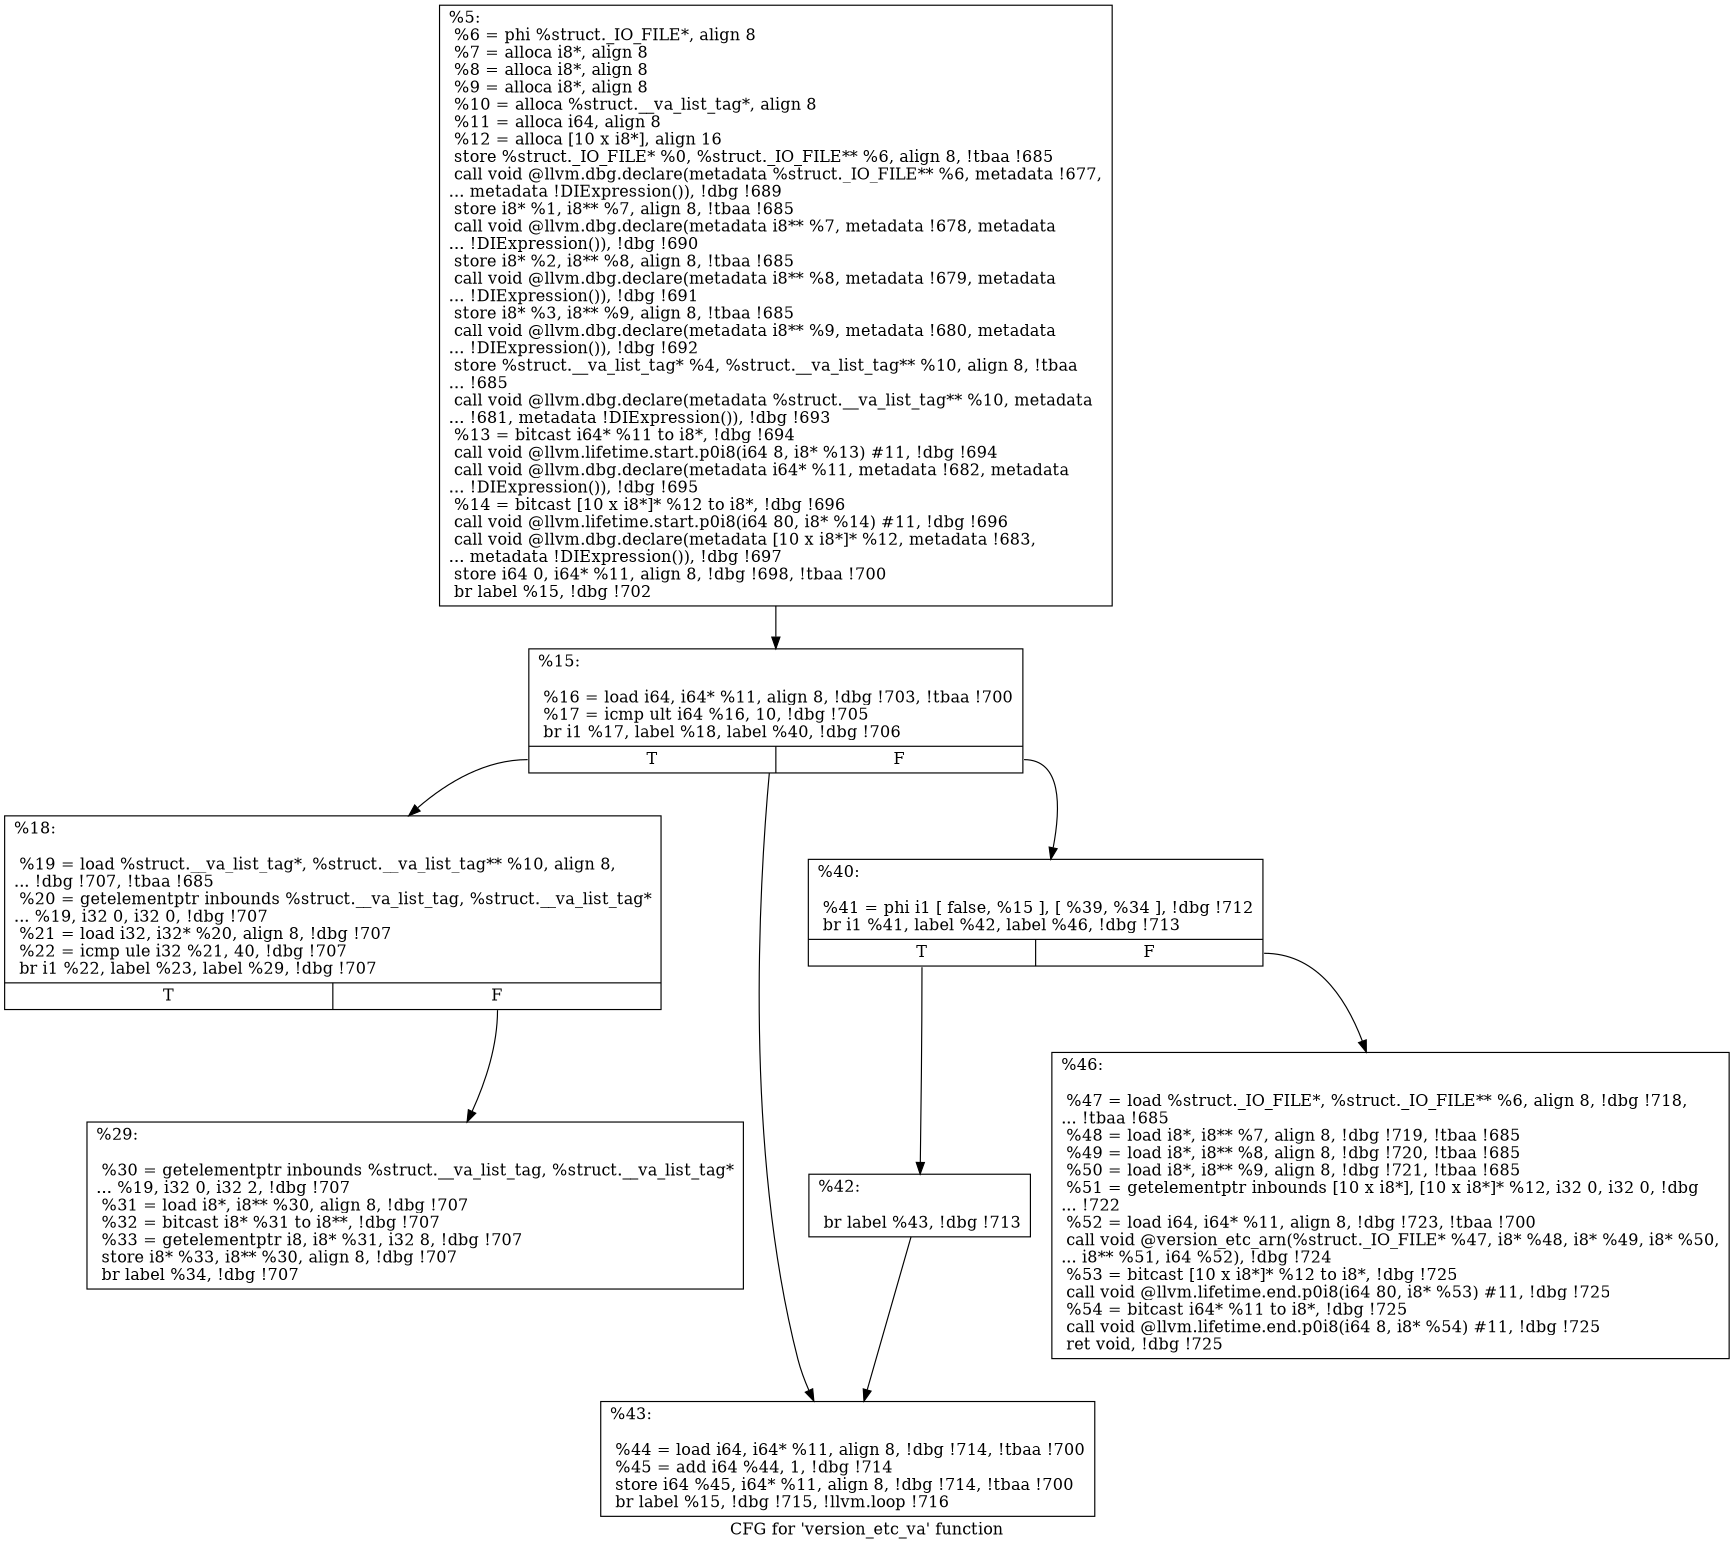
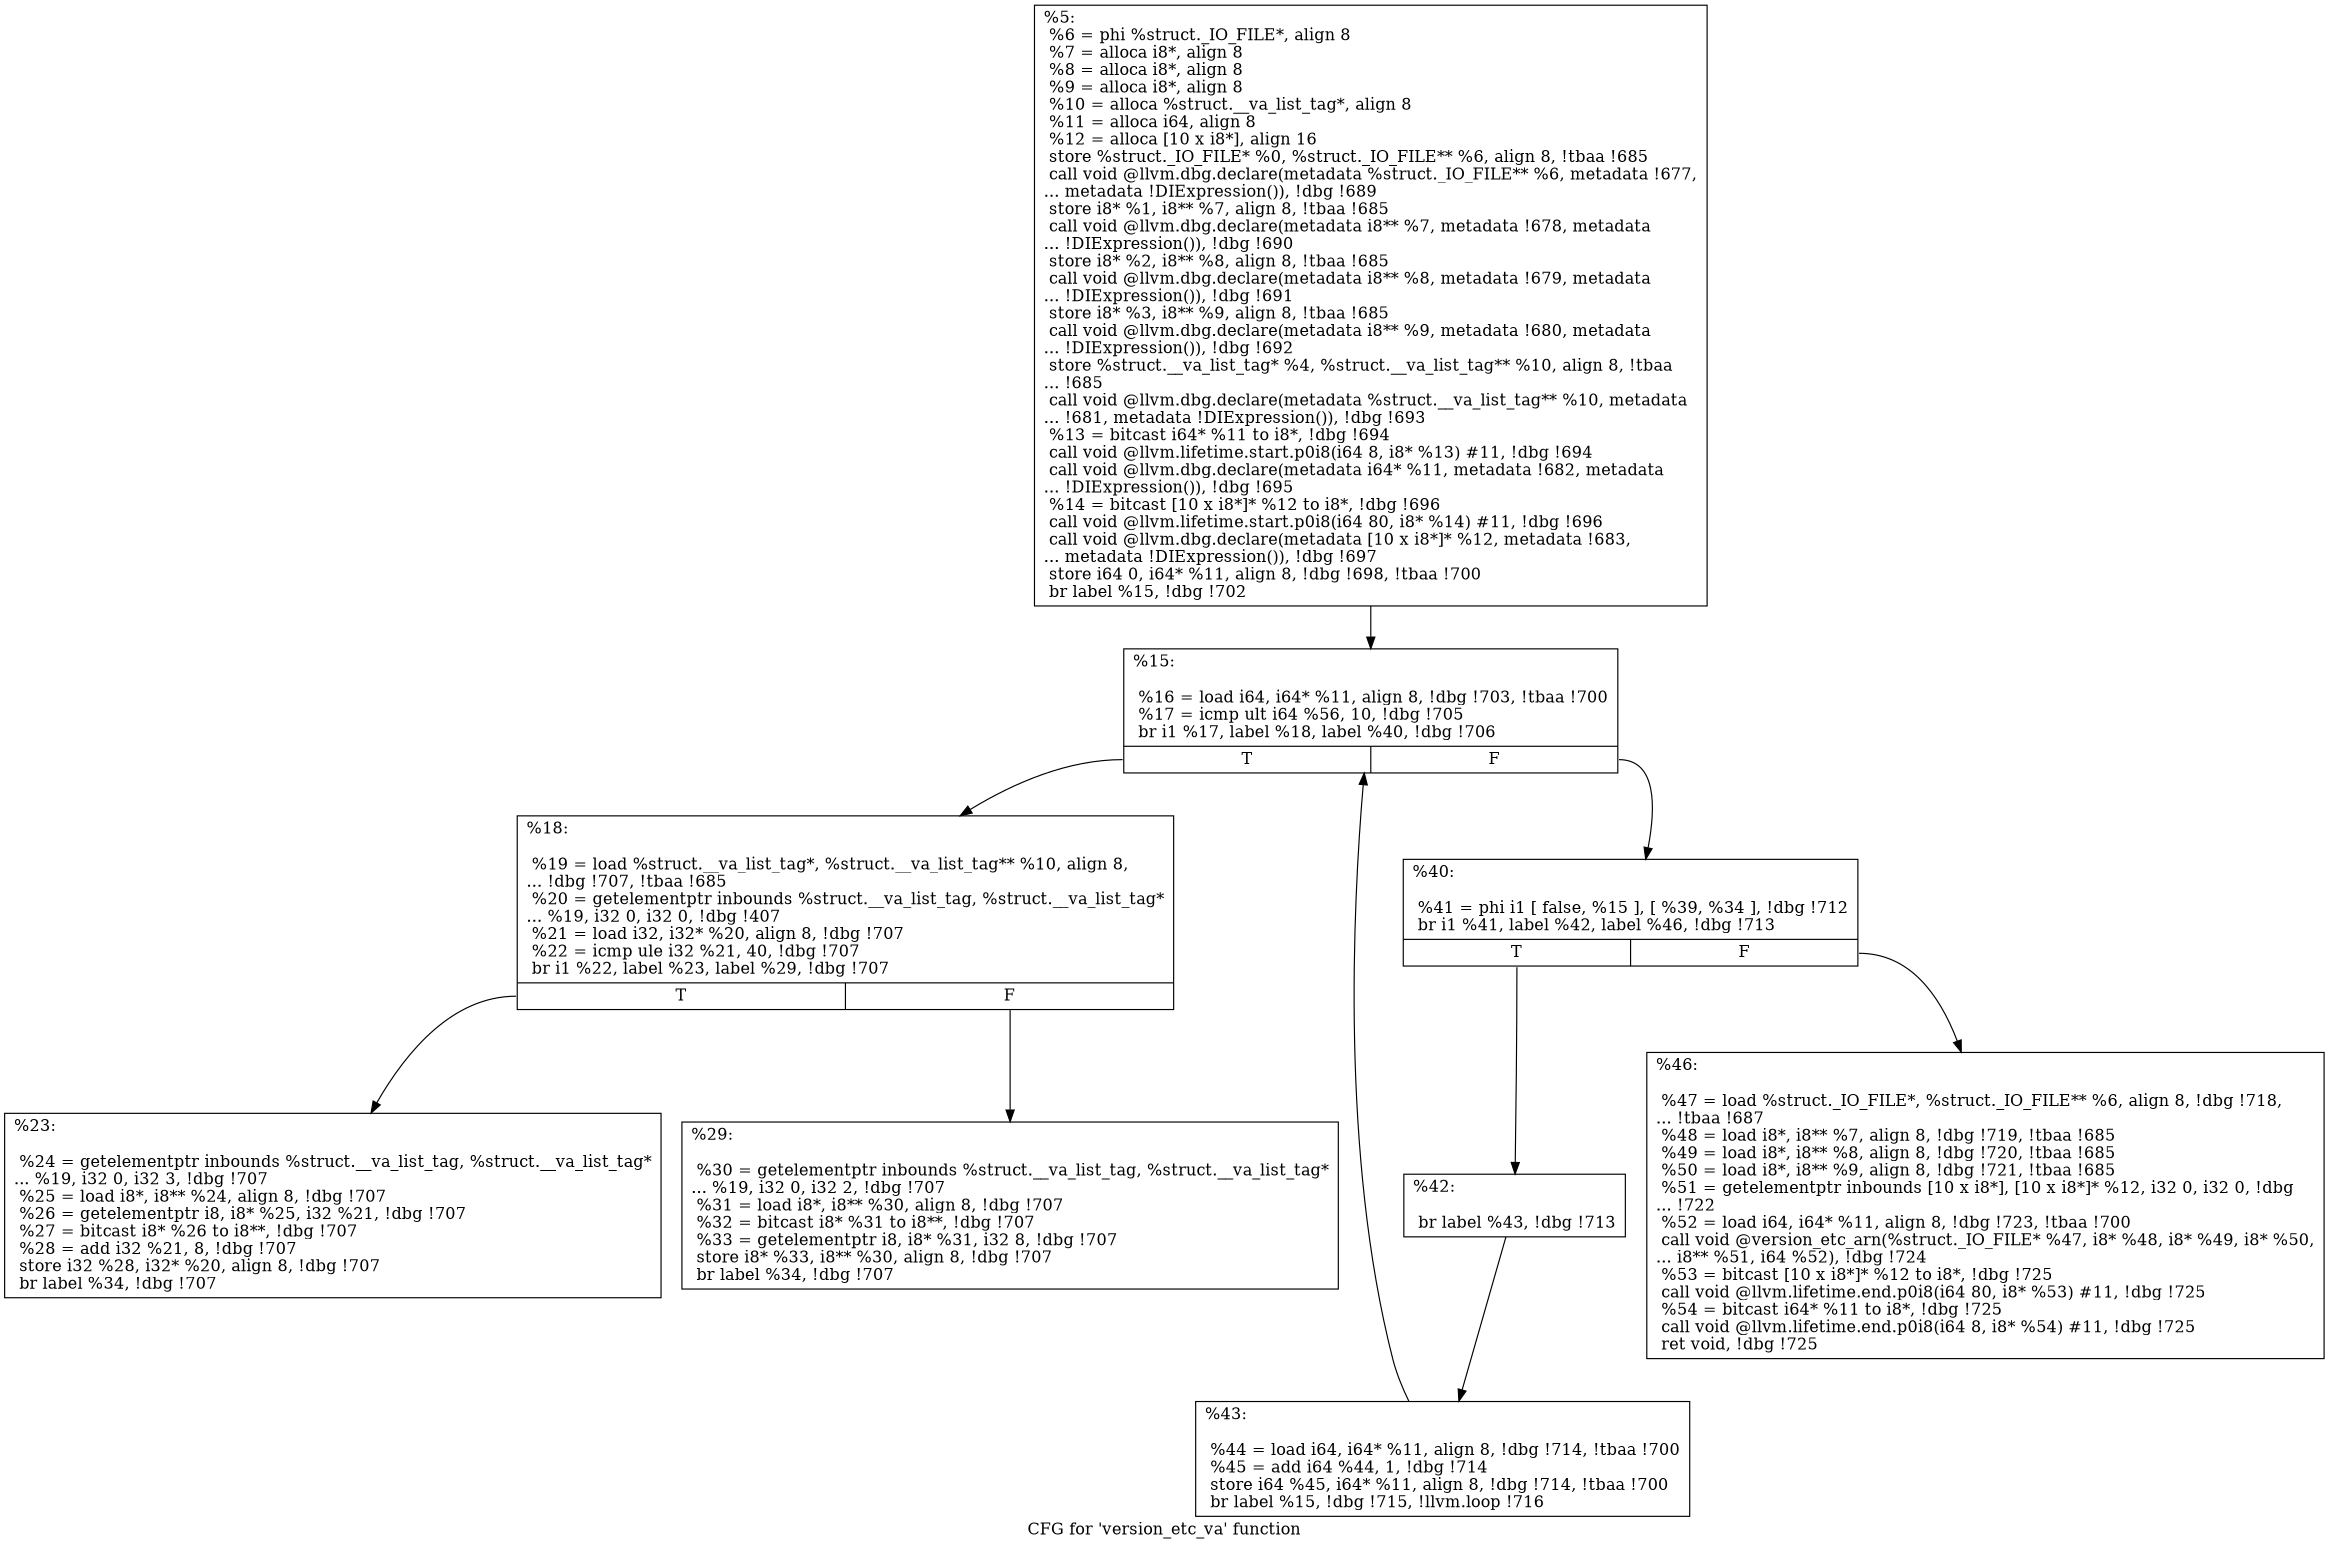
(704, 715) -> (1299, 715)
(141, 917) -> (654, 917)
(761, 1084) -> (1357, 1096)
(1116, 1119) -> (1711, 1119)
none -> (333, 1206)
